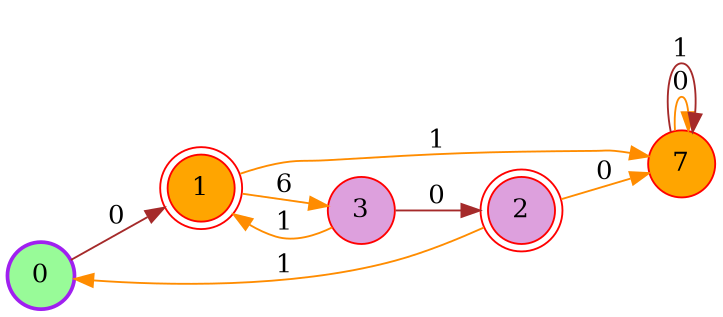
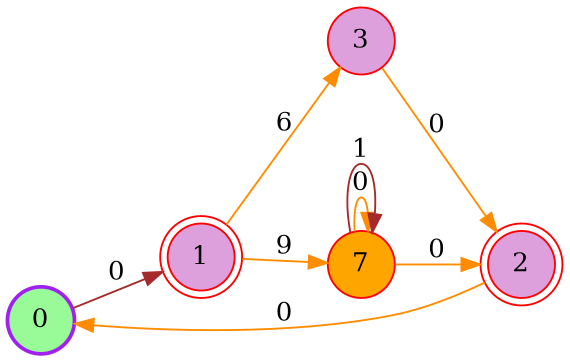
(438, 141) -> (285, 247)
(201, 188) -> (201, 257)
(596, 189) -> (428, 264)
(428, 210) -> (434, 142)
(290, 239) -> none
(285, 265) -> (285, 314)
